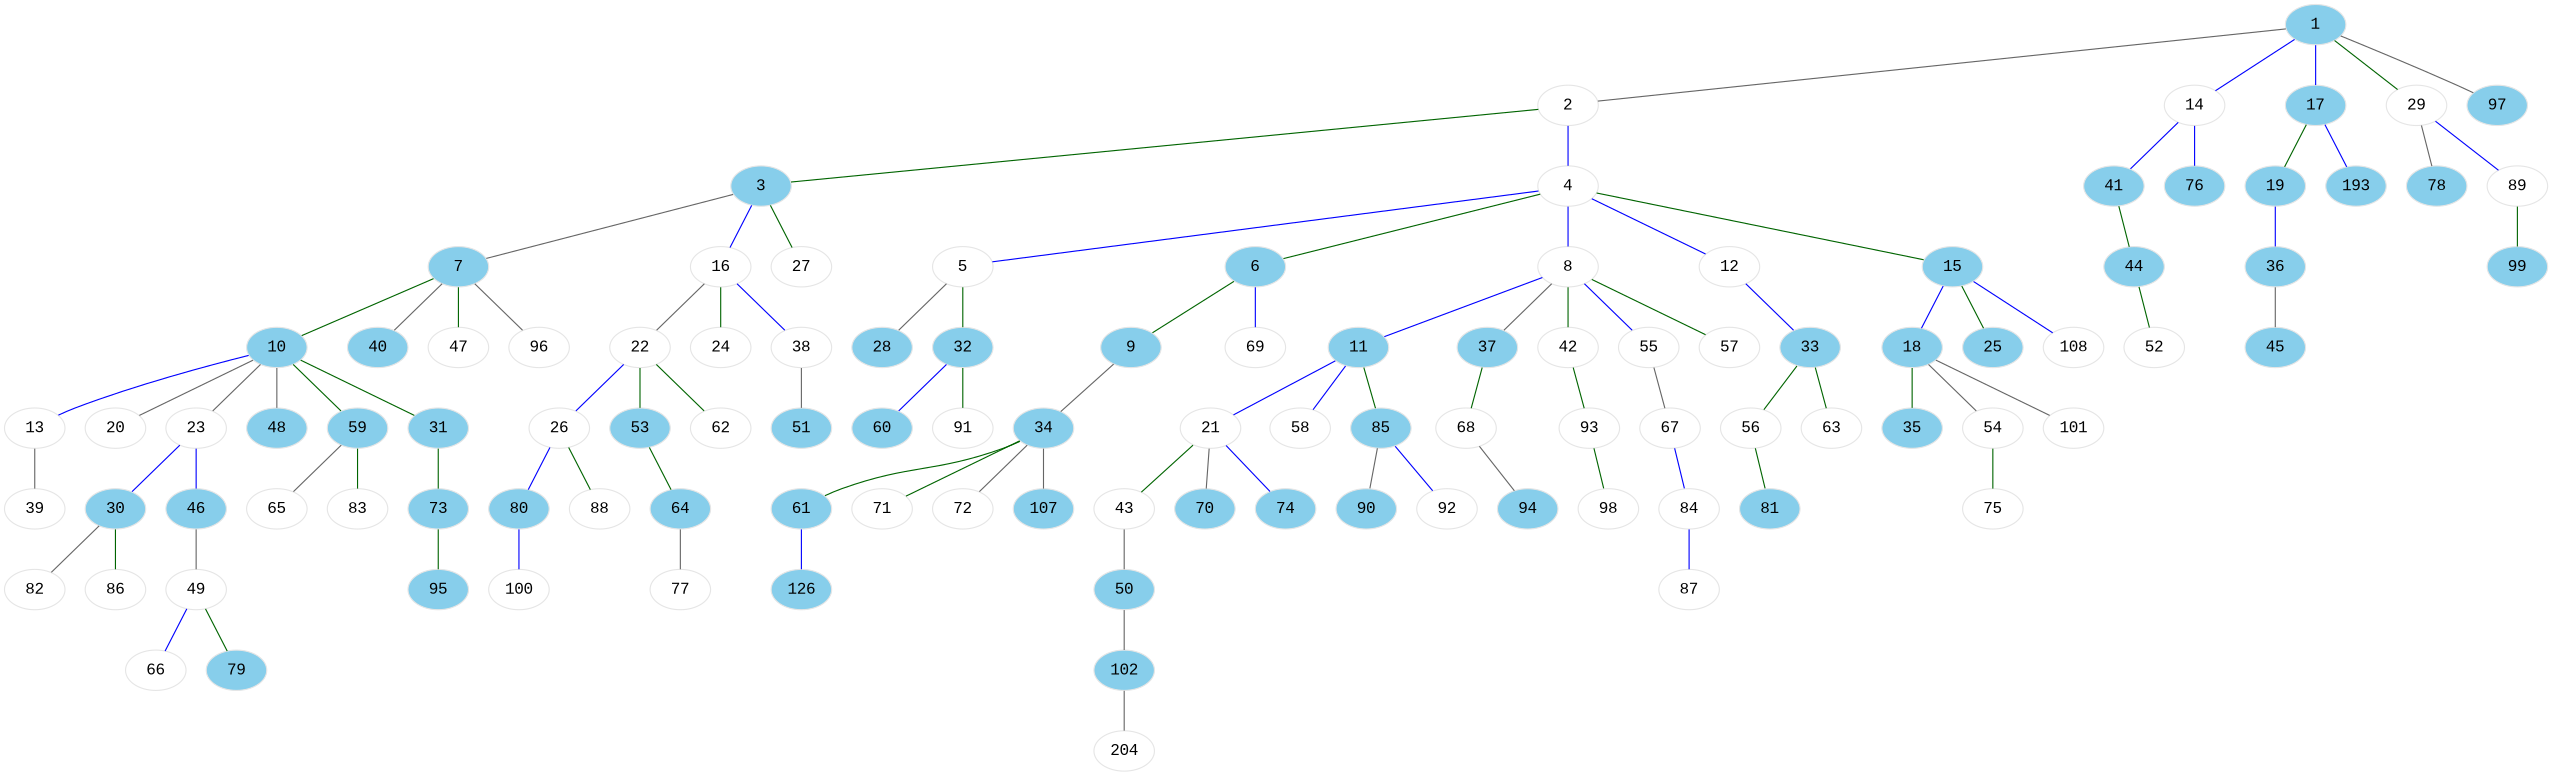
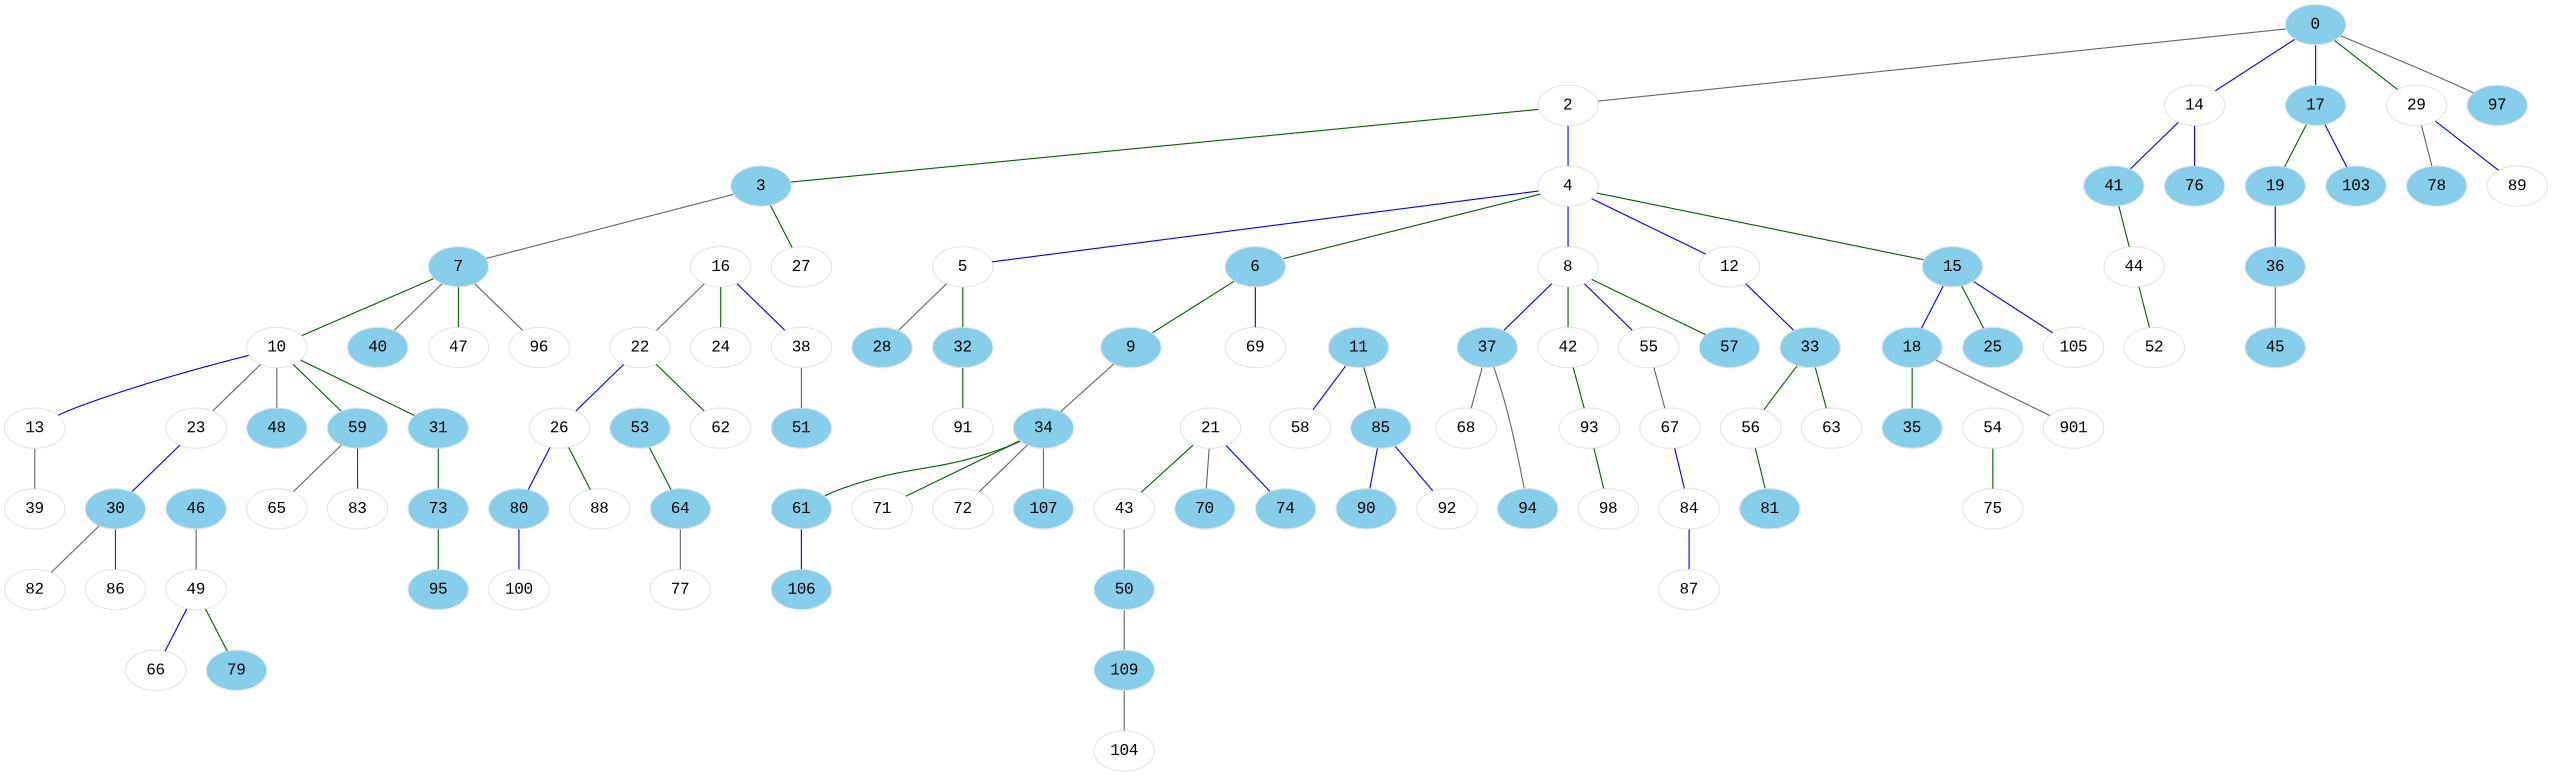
(2316, 25) -> (2316, 25)
(2356, 186) -> (2356, 186)
(741, 226) -> none
(2134, 267) -> (2134, 267)
(2517, 267) -> none
(1463, 307) -> none
(1528, 307) -> (1528, 307)
(277, 347) -> (277, 347)
(1729, 347) -> (1729, 347)
(2074, 347) -> (2074, 347)
(640, 388) -> none
(1284, 388) -> none
(1477, 388) -> (1477, 388)
(1952, 388) -> none
(115, 428) -> none
(882, 428) -> none
(2074, 428) -> (2074, 428)
(1374, 468) -> (1374, 468)
(196, 469) -> none
(1497, 469) -> (1511, 427)
(801, 590) -> (801, 590)
(1124, 670) -> (1124, 670)
(1124, 751) -> (1124, 751)
